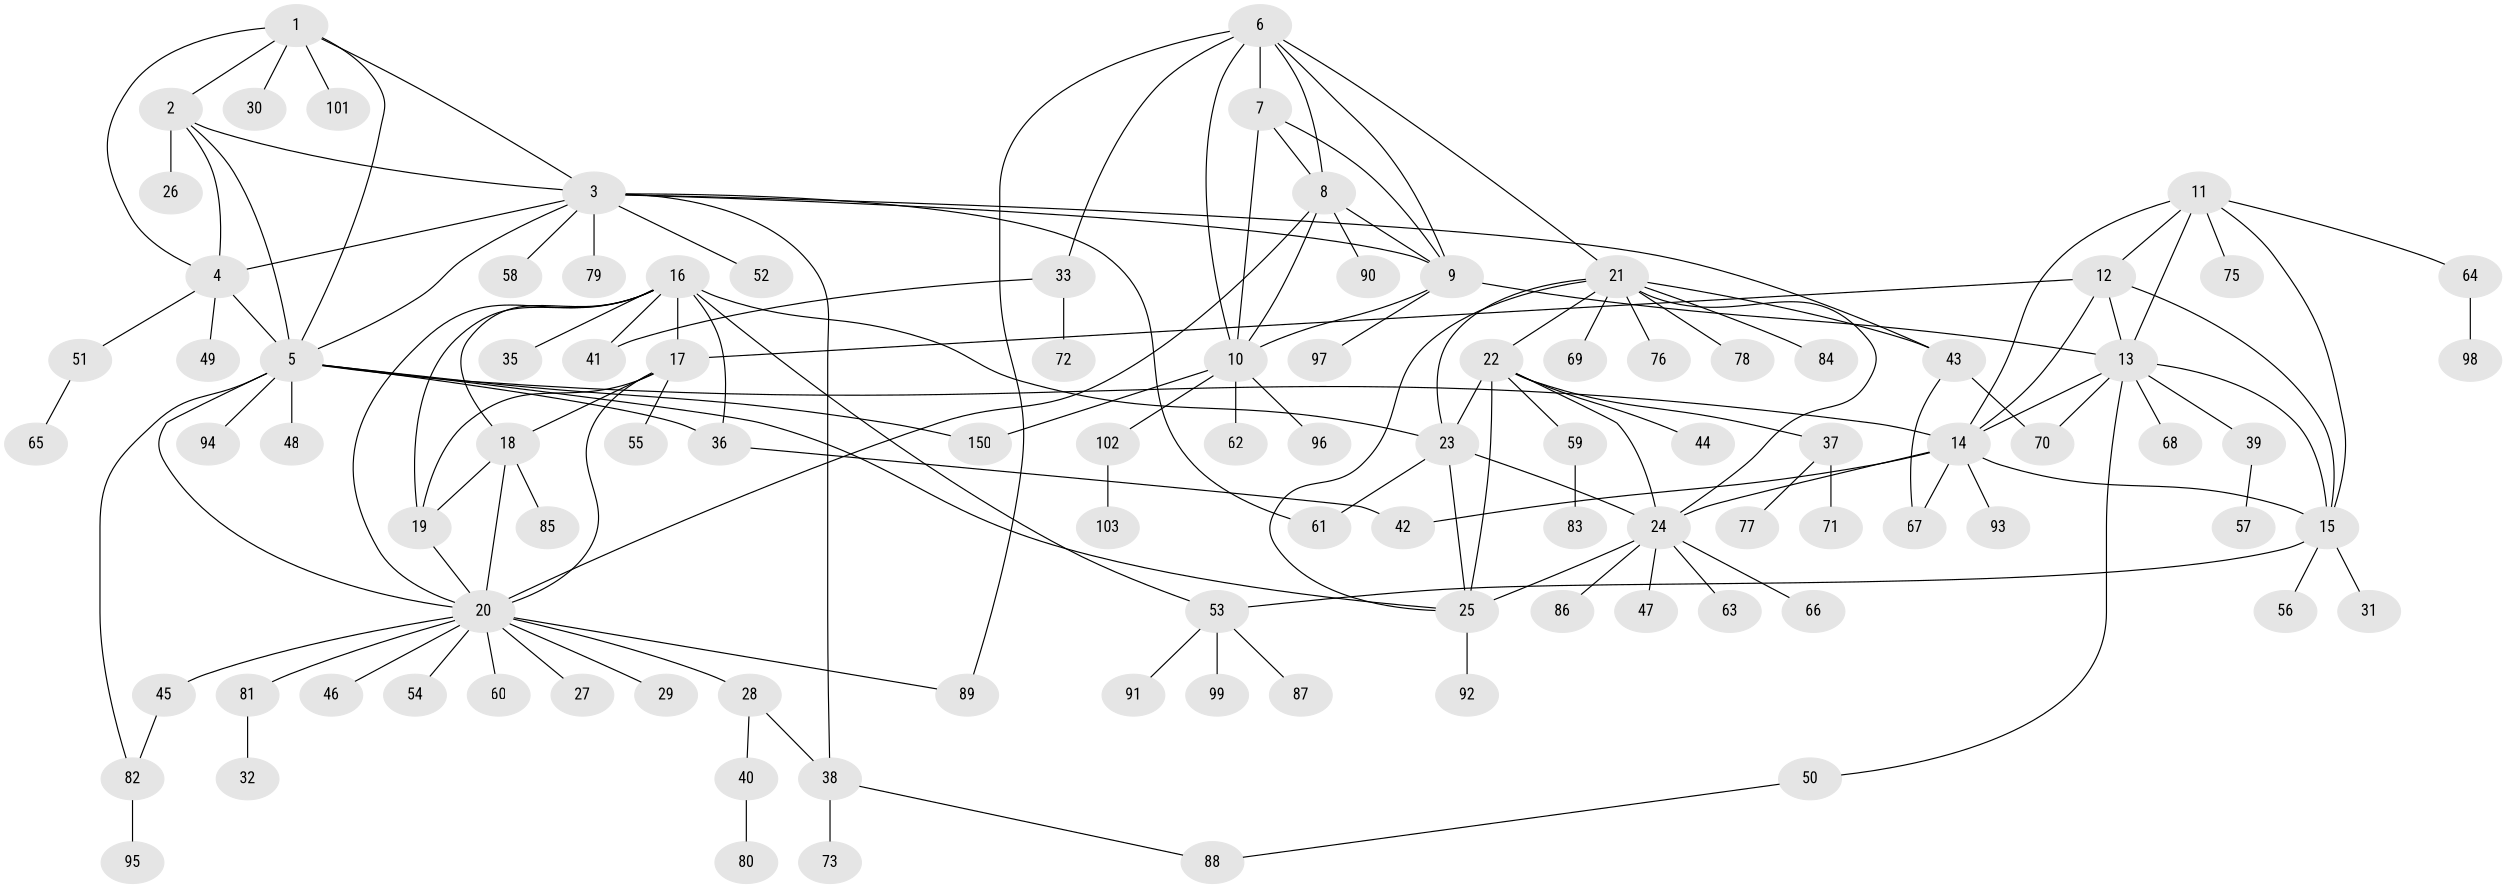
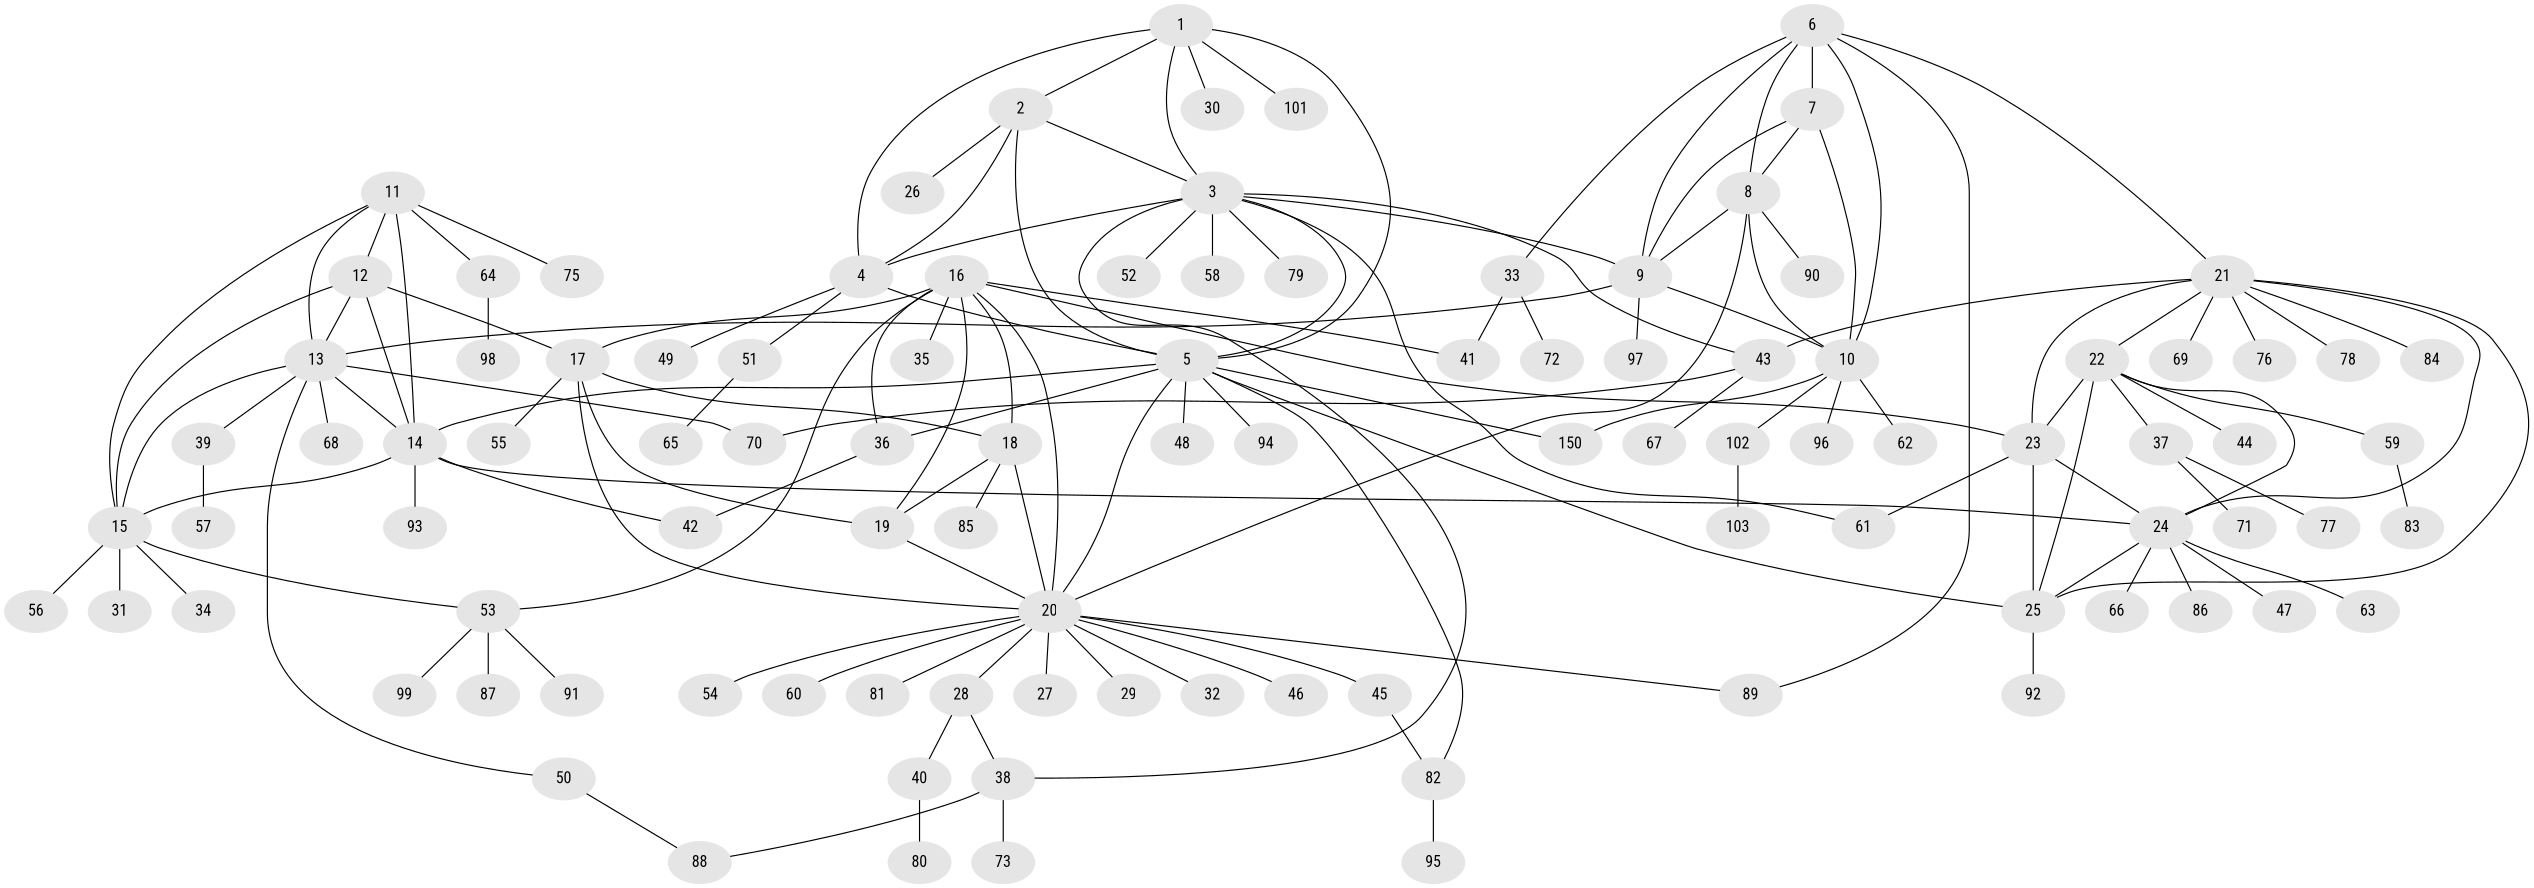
(1937, 486) -> none
none -> (203, 611)
(248, 737) -> (1131, 653)
